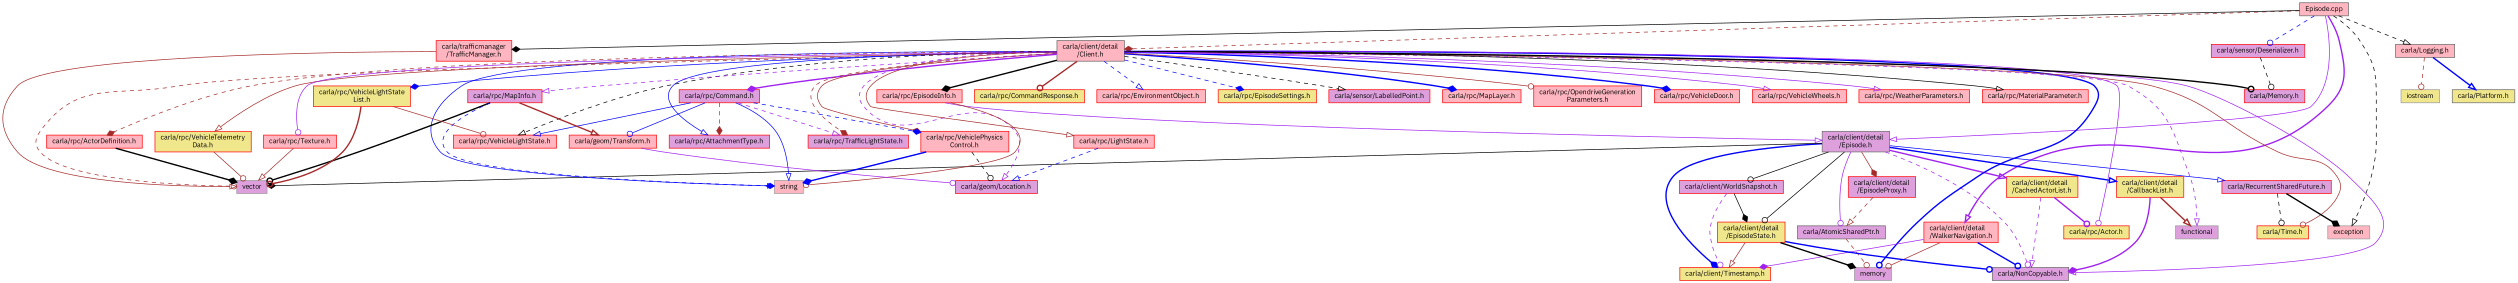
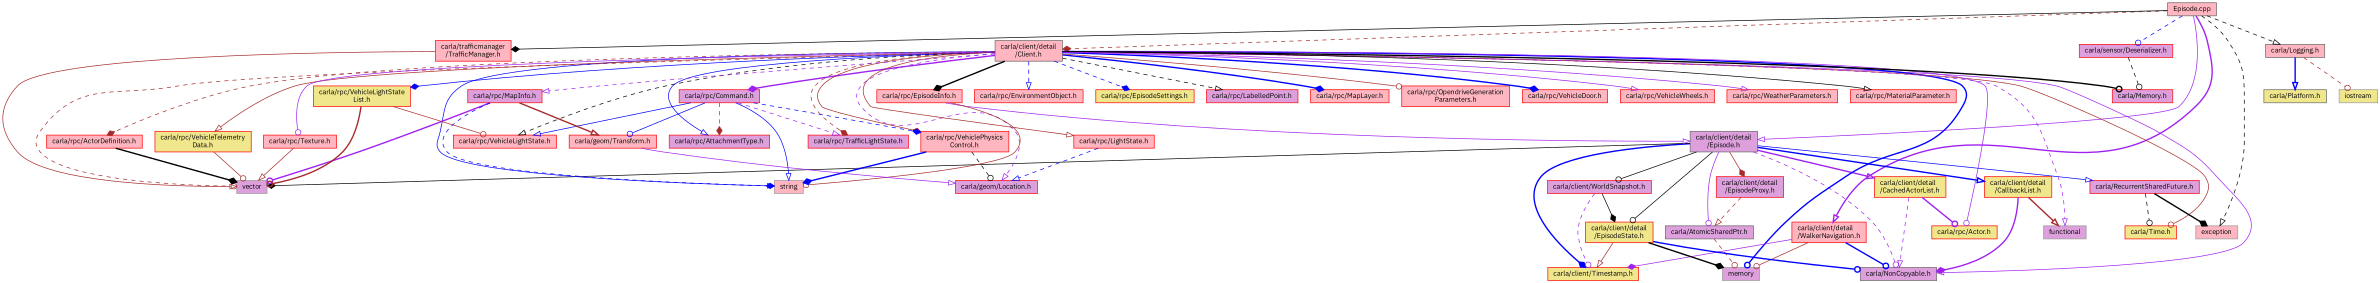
(1029, 96) -> none
(1379, 96) -> (1252, 96)
(382, 144) -> (382, 144)
(780, 167) -> (772, 166)
